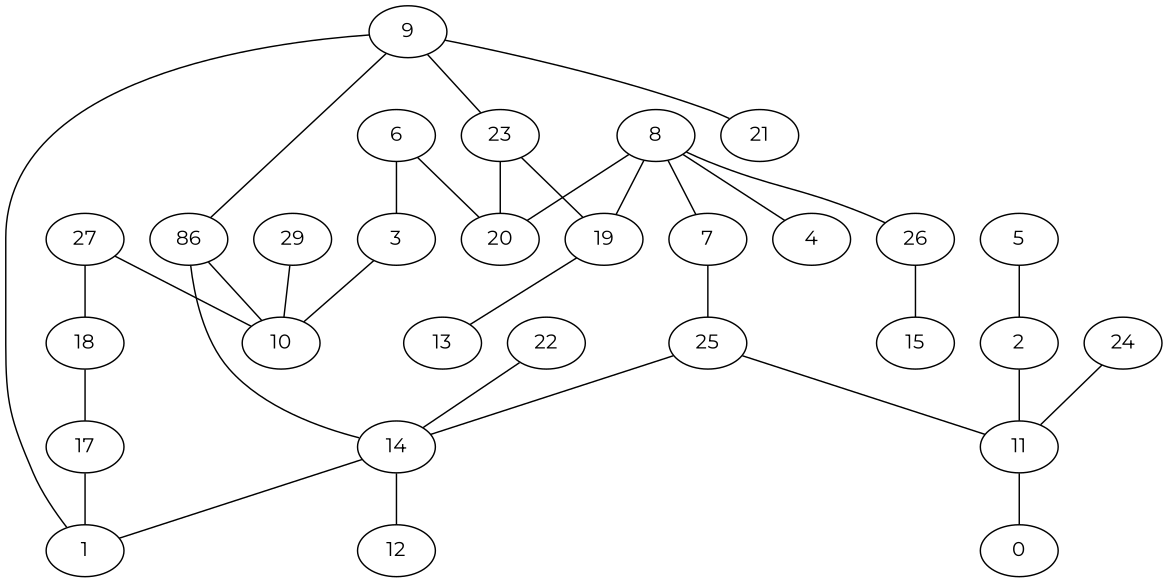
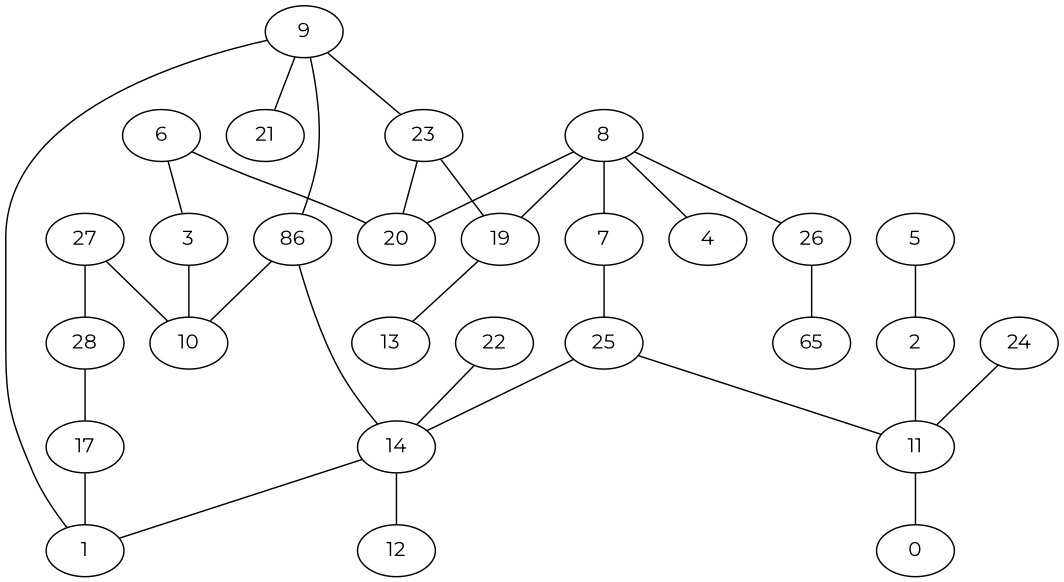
(293, 239) -> none
(85, 343) -> (85, 343)
(915, 343) -> (812, 343)
